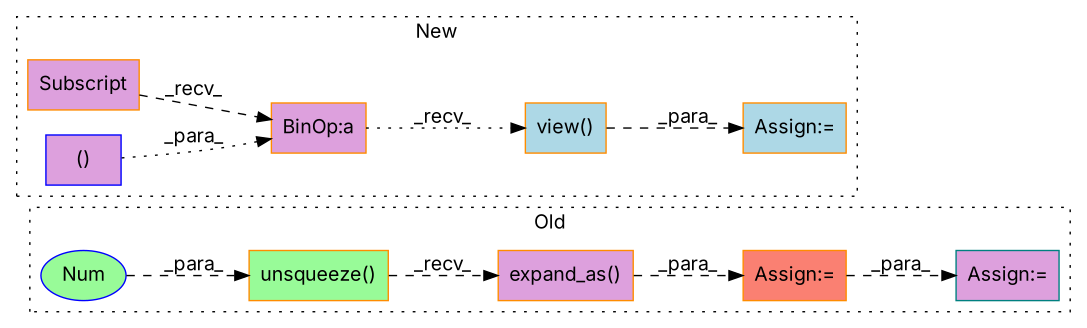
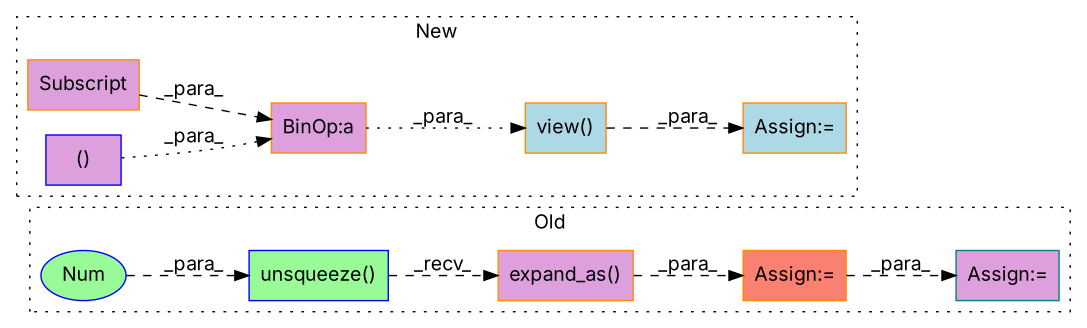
(194, 90) -> (194, 90)
(443, 118) -> (443, 118)
(319, 276) -> (319, 276)
